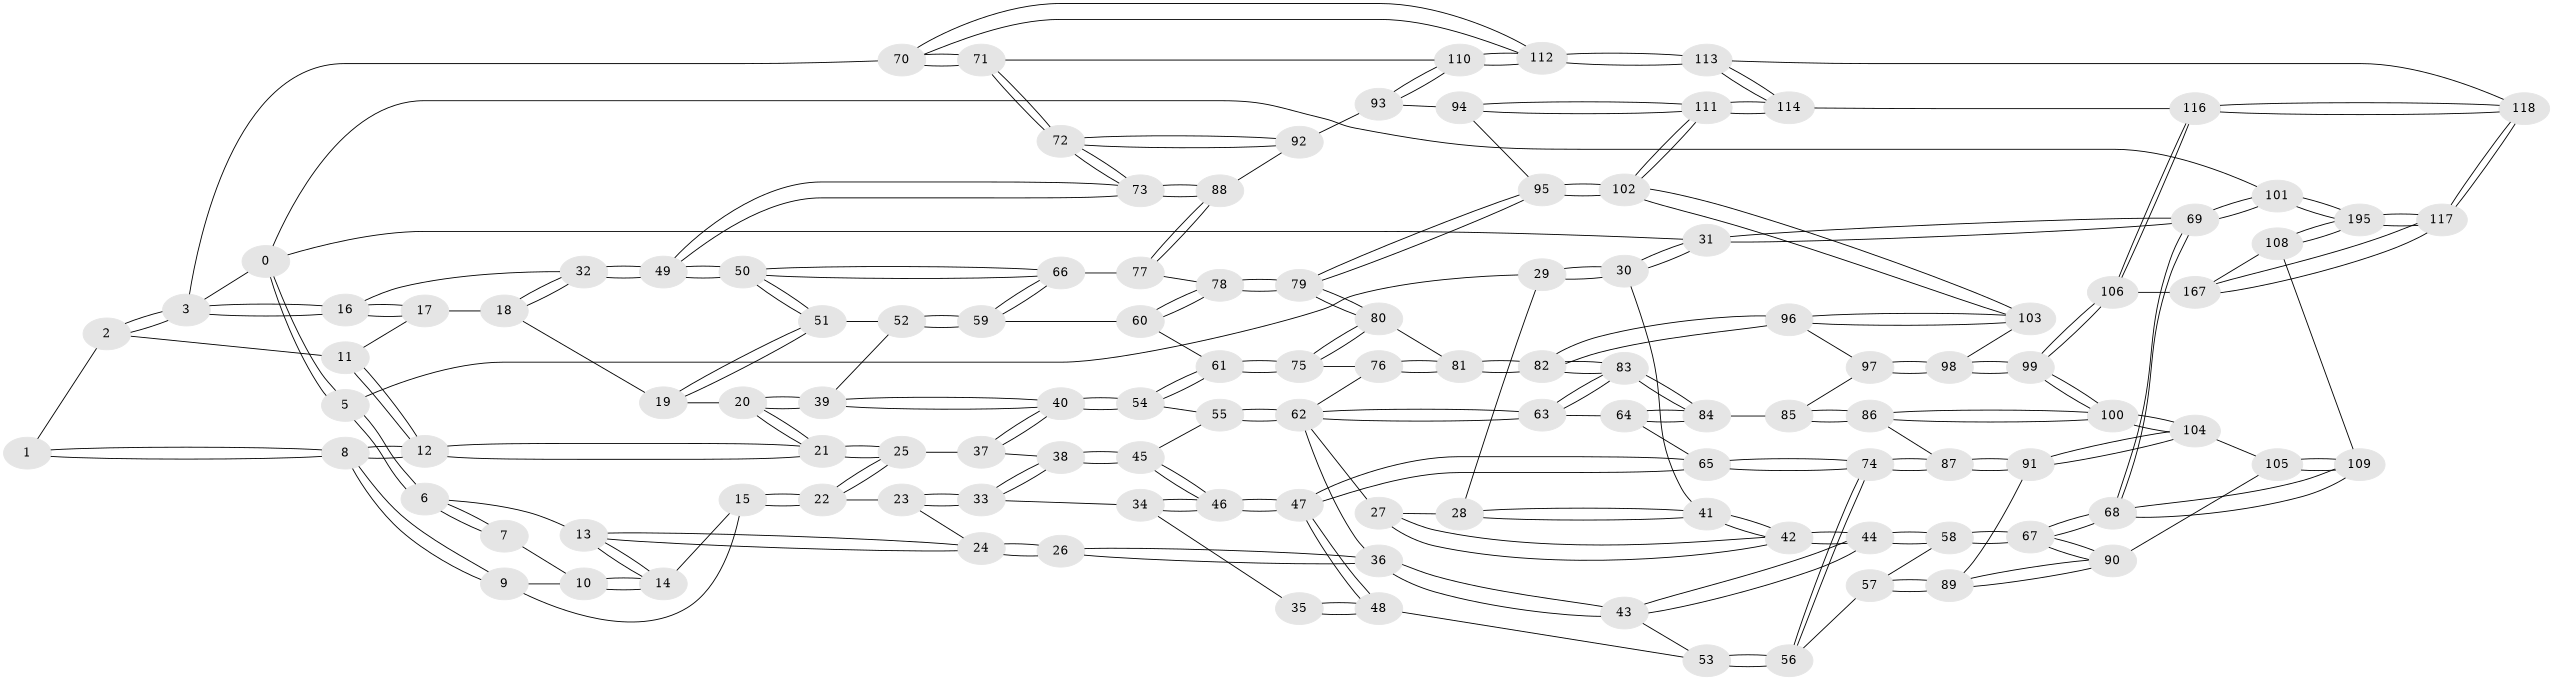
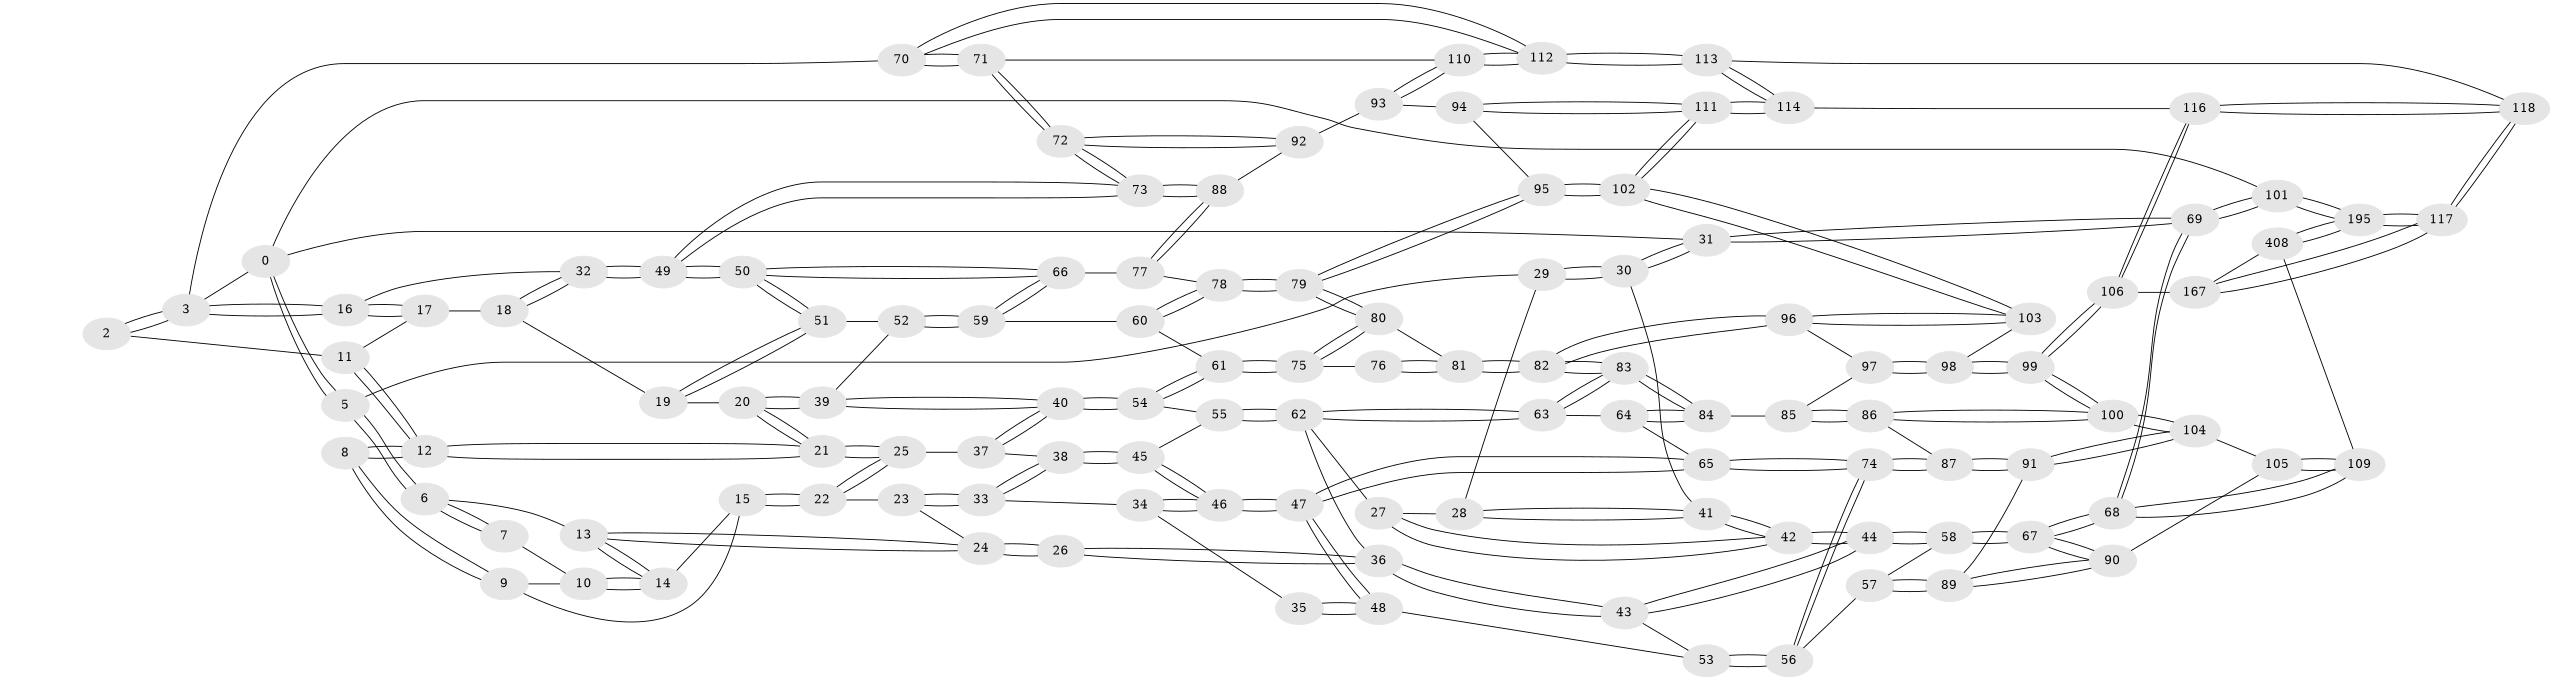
(2277, 244) -> (2277, 244)
(1339, 391) -> none
(27, 453) -> none
